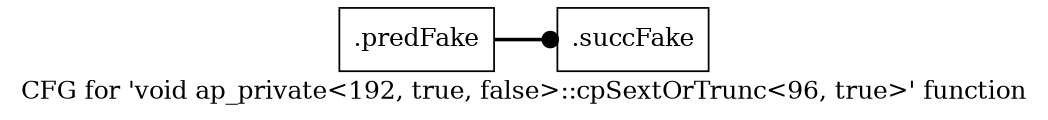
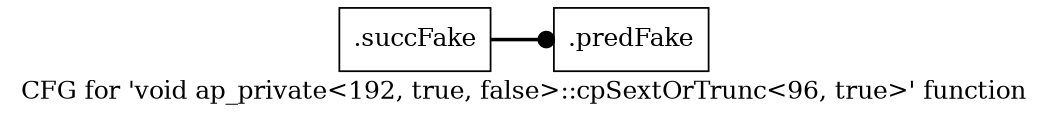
(519, 40) -> (515, 40)
